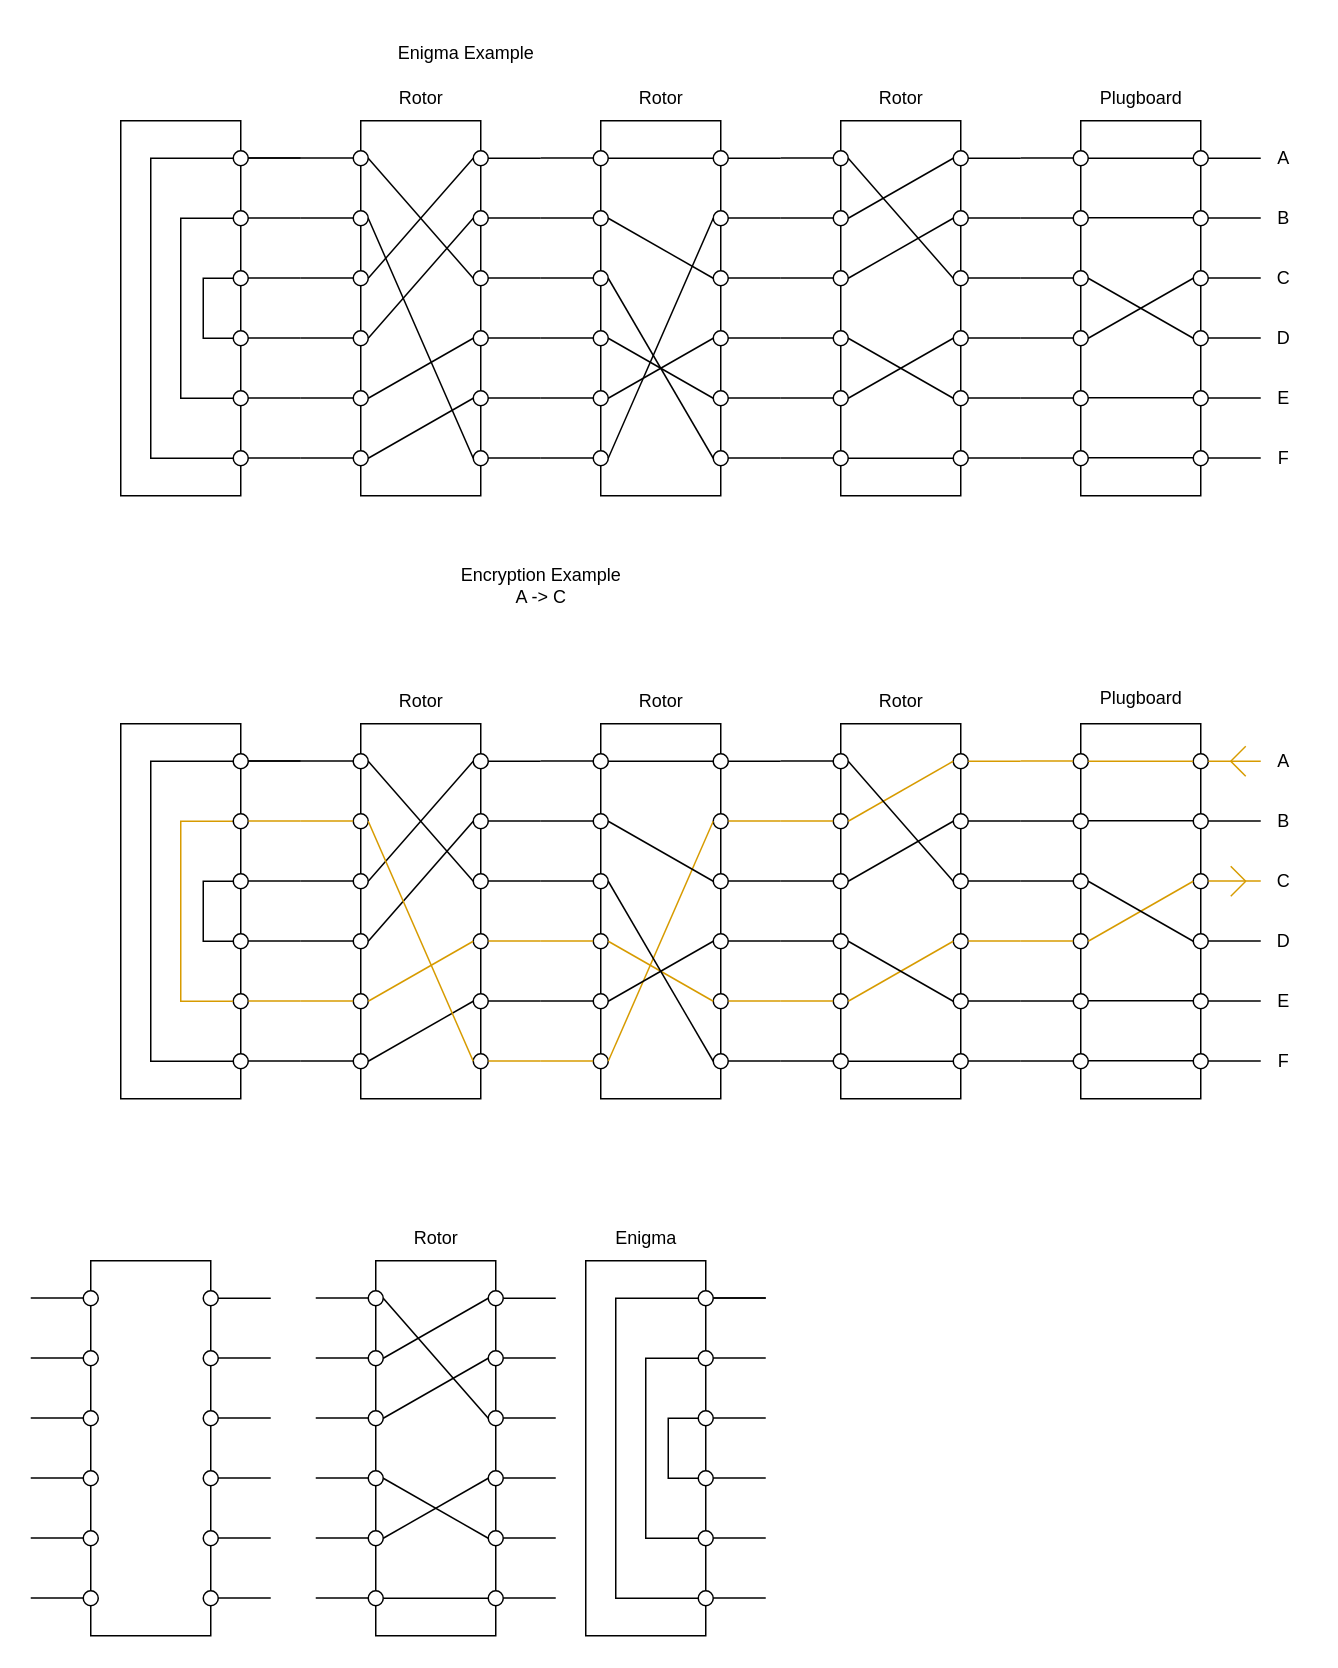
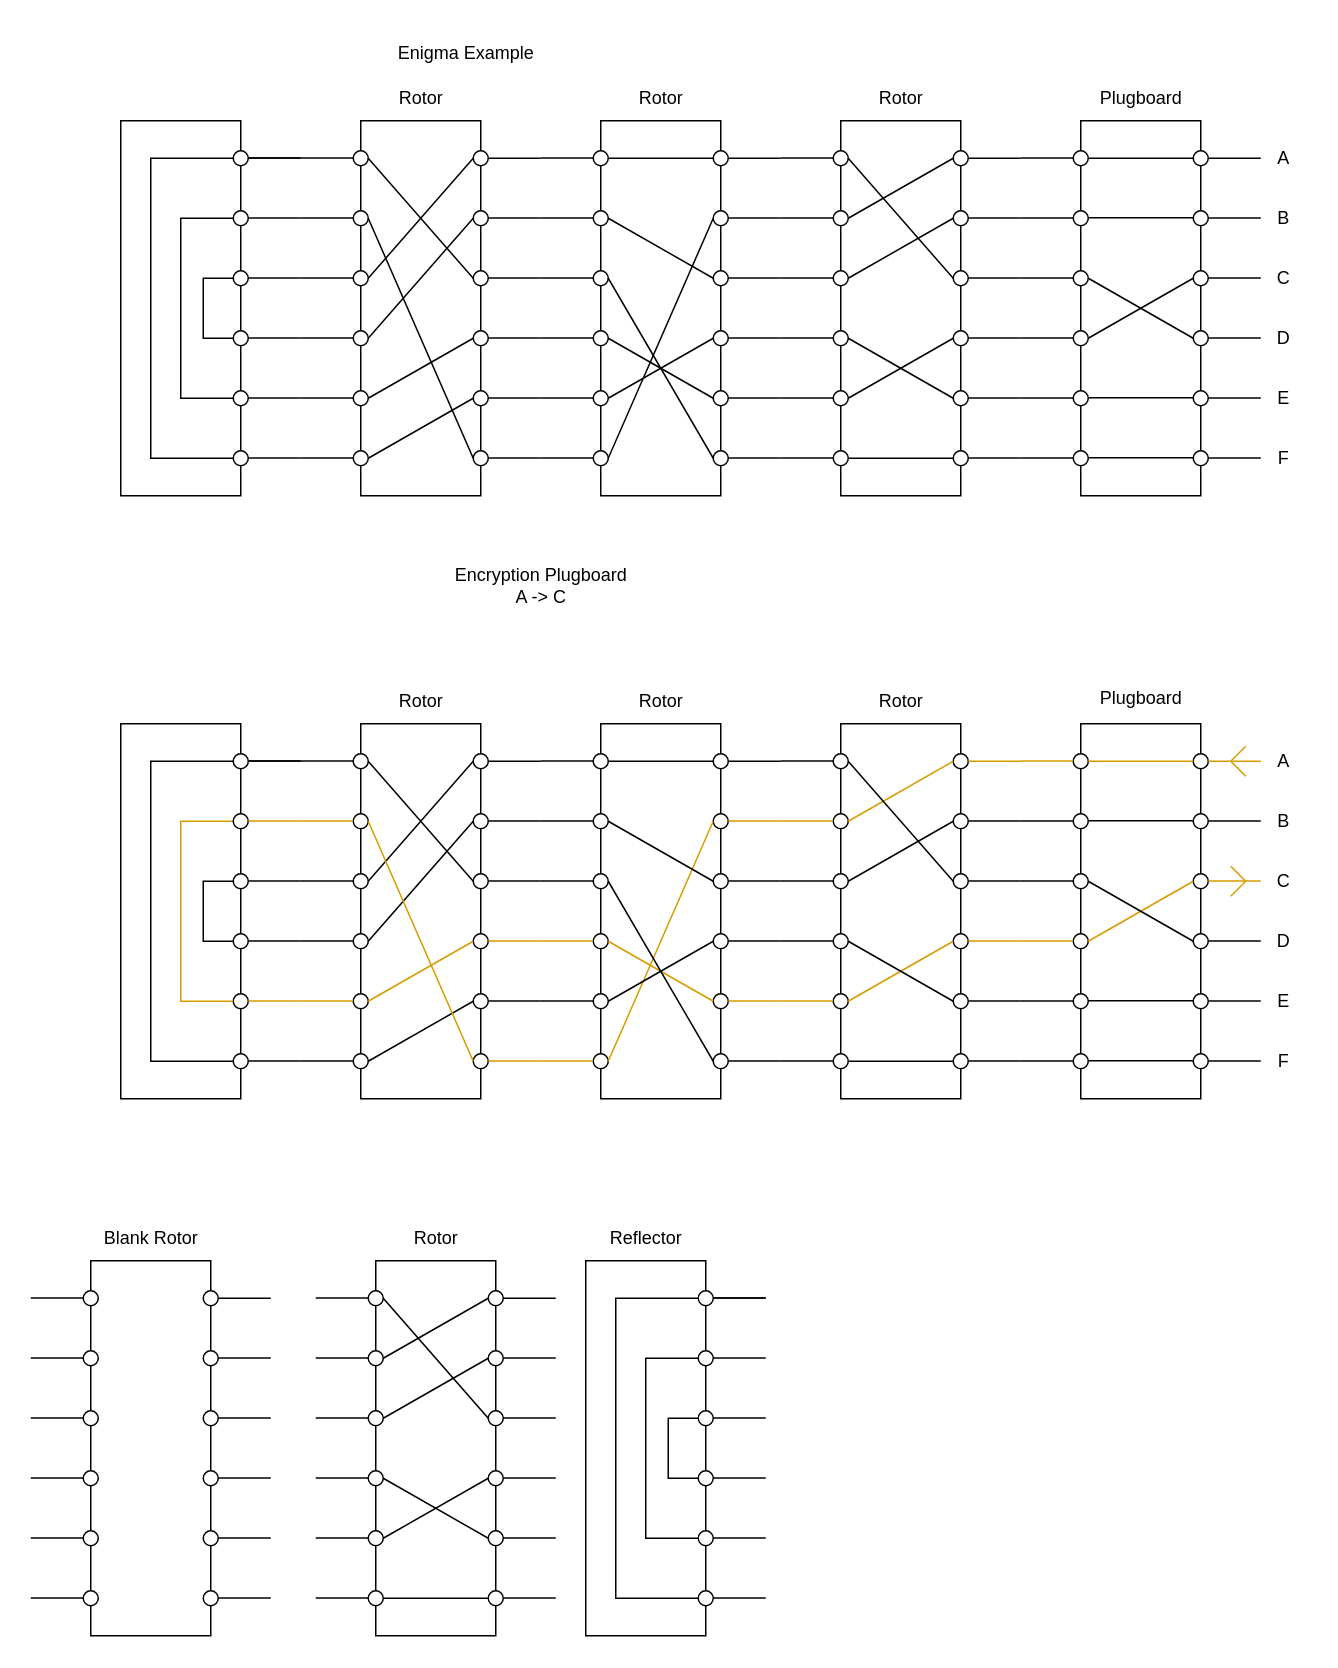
(542, 586) -> (542, 586)
none -> (151, 1238)
(647, 1238) -> (647, 1238)
